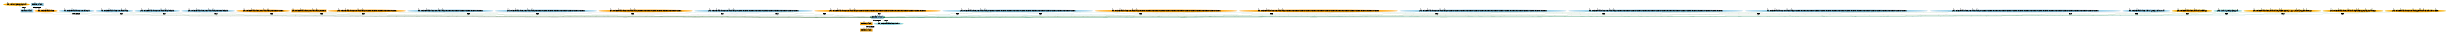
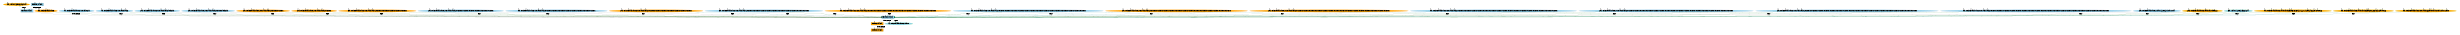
(309, 11) -> (314, 11)
(889, 24) -> (899, 24)
